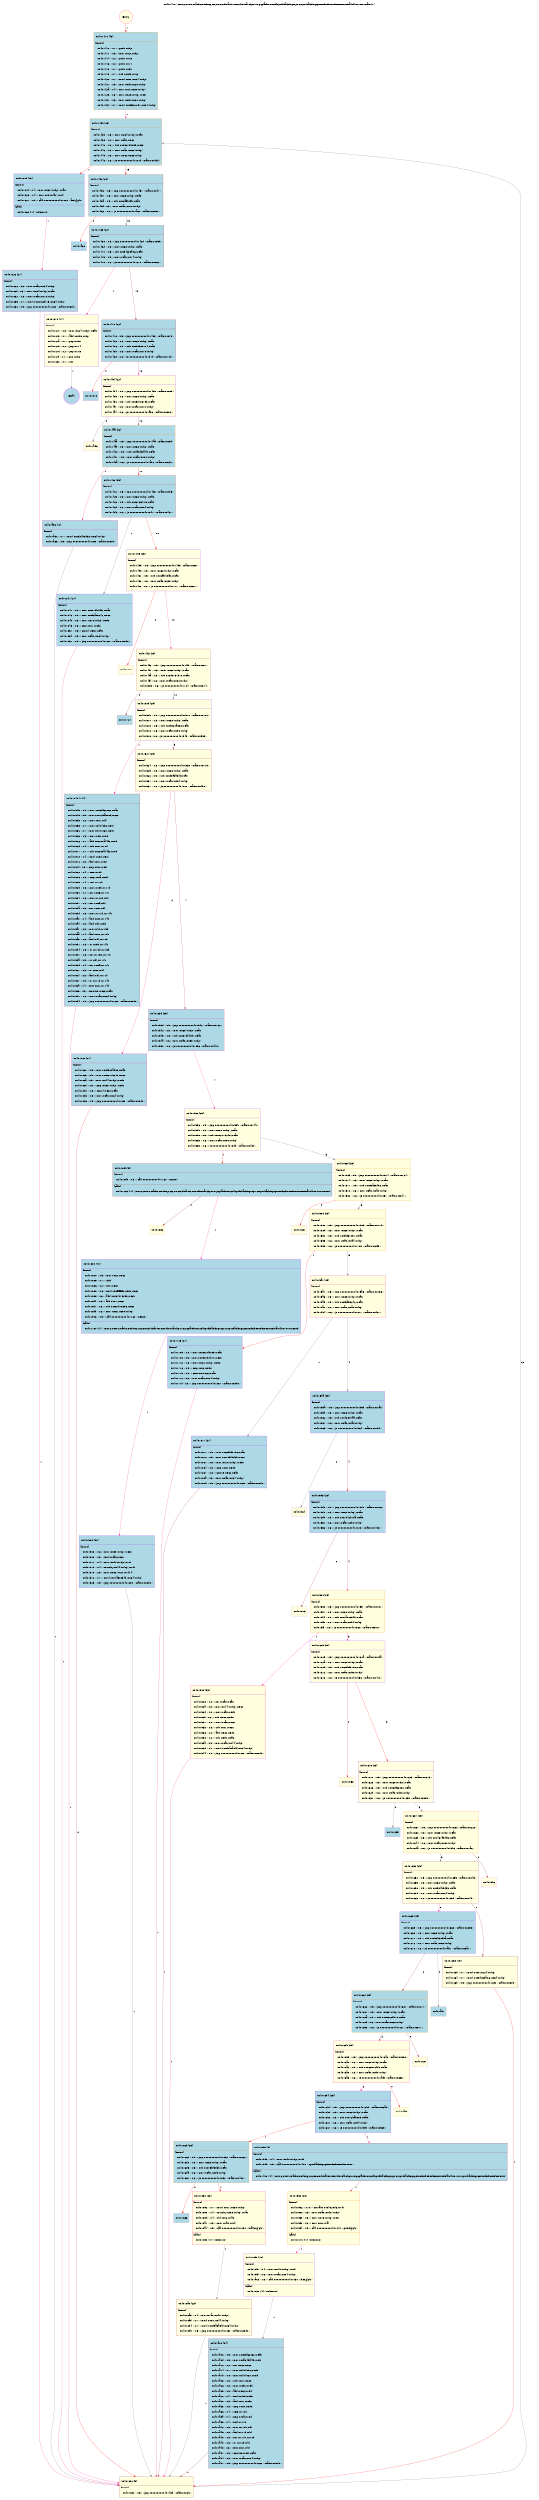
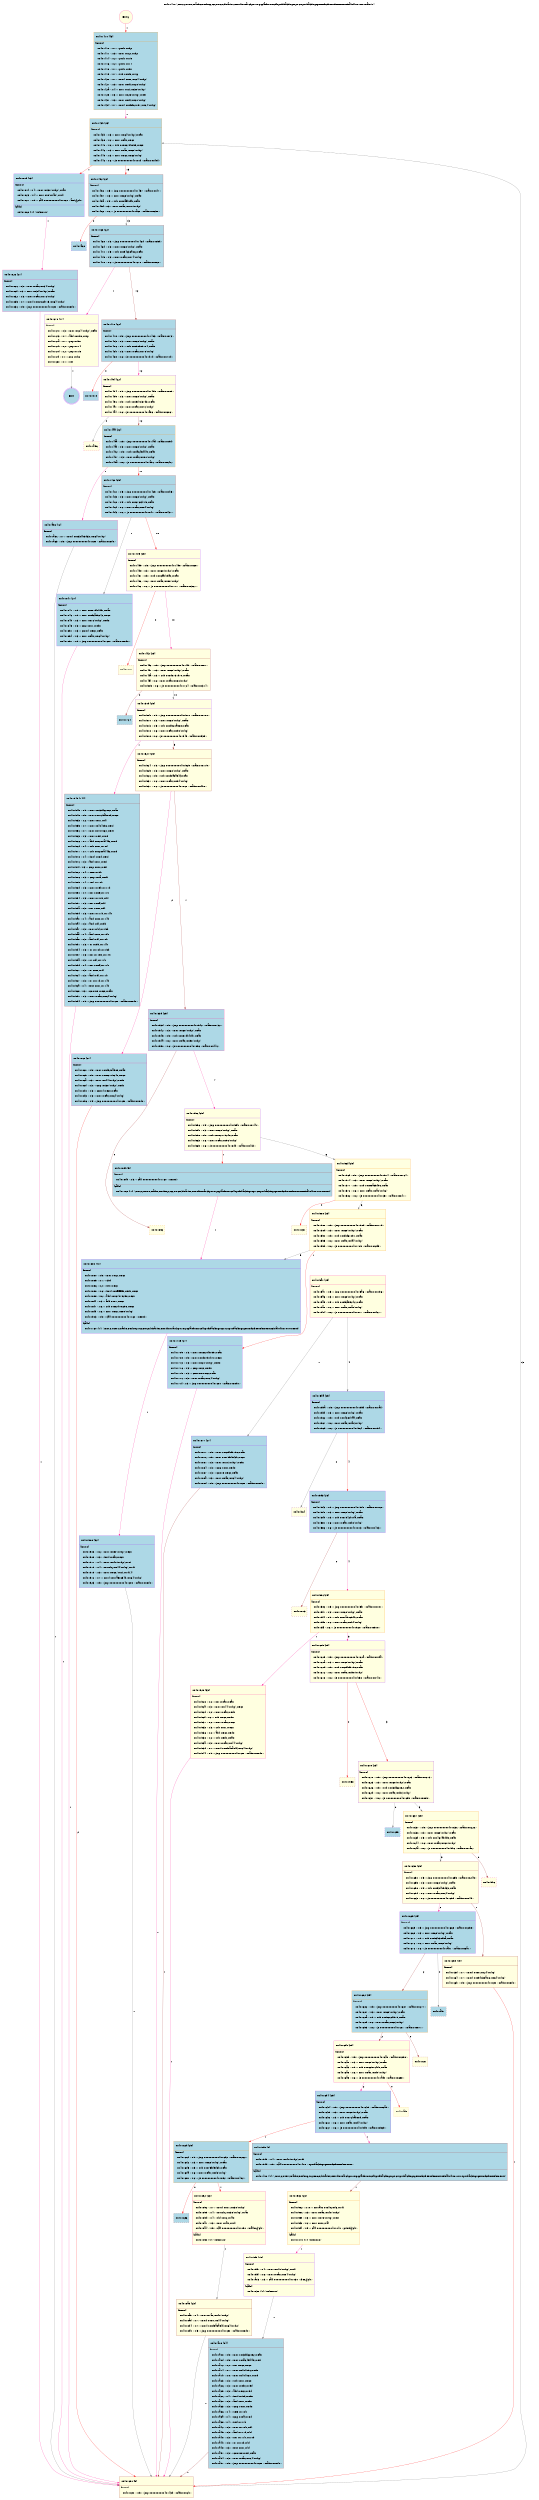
(72, 396) -> (72, 396)
(183, 1210) -> (119, 1142)
(348, 1262) -> (298, 1254)
